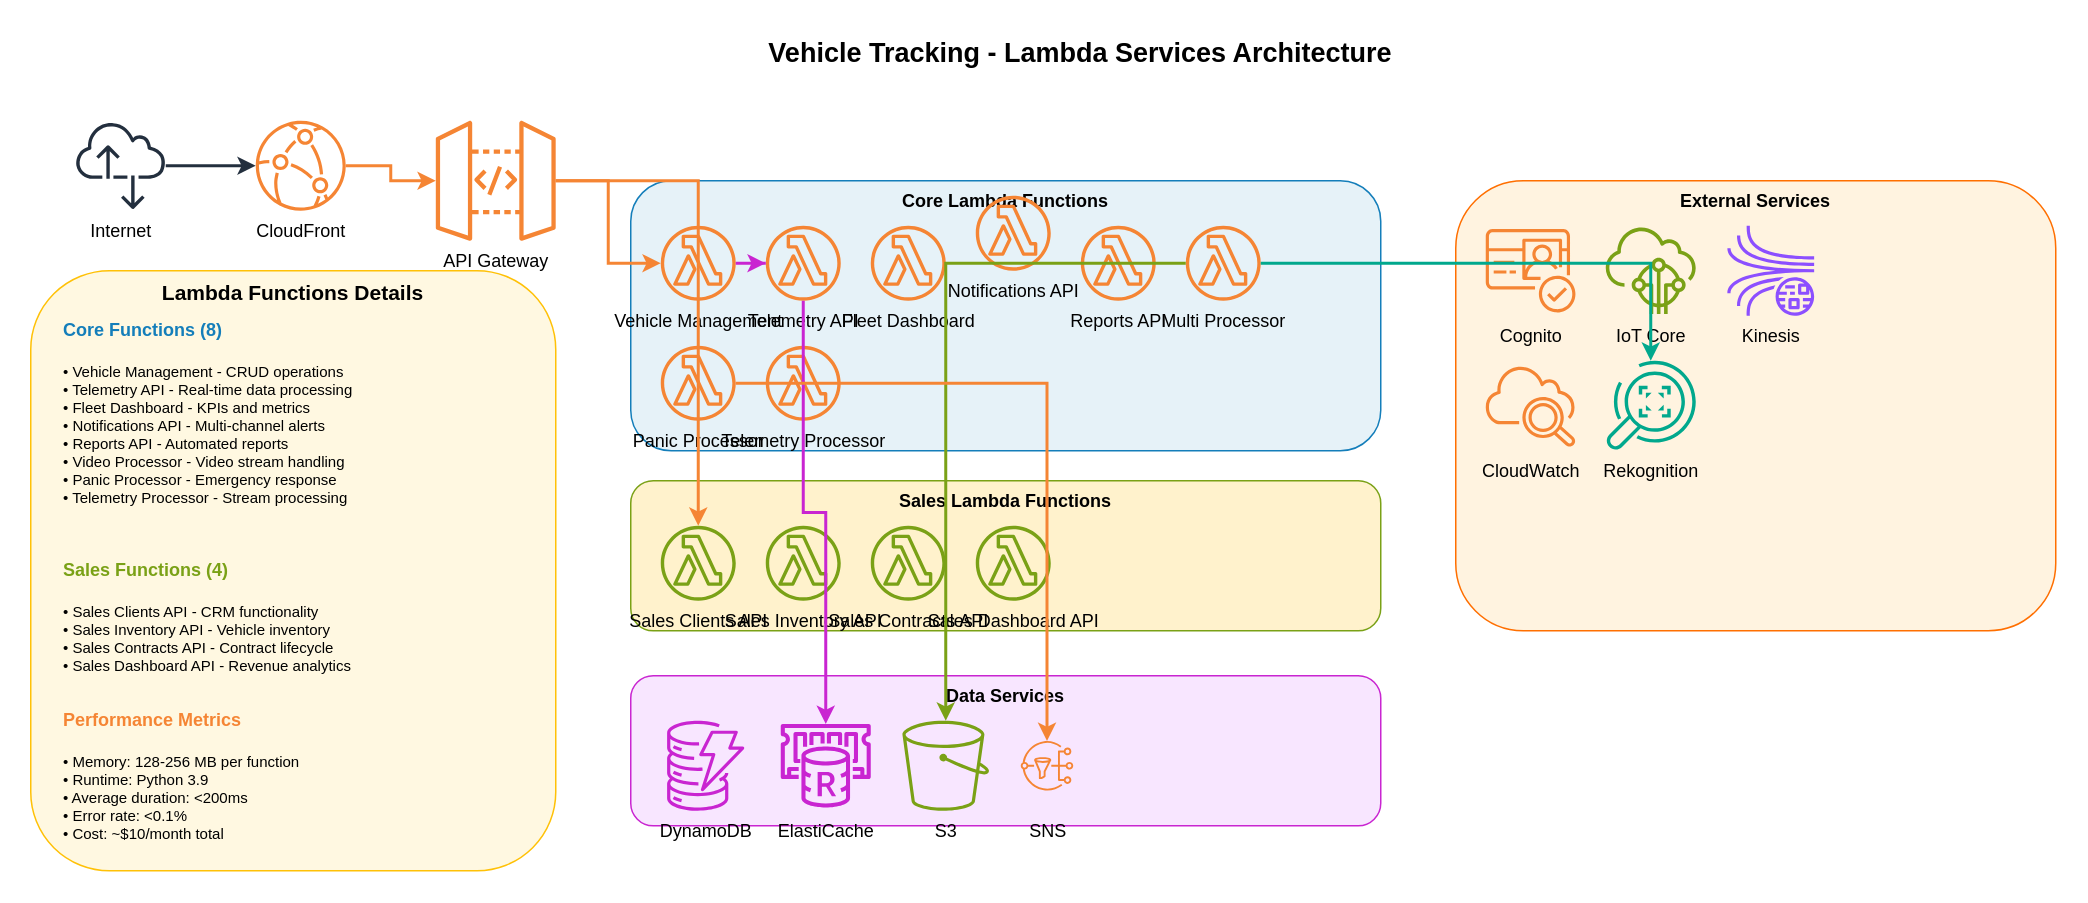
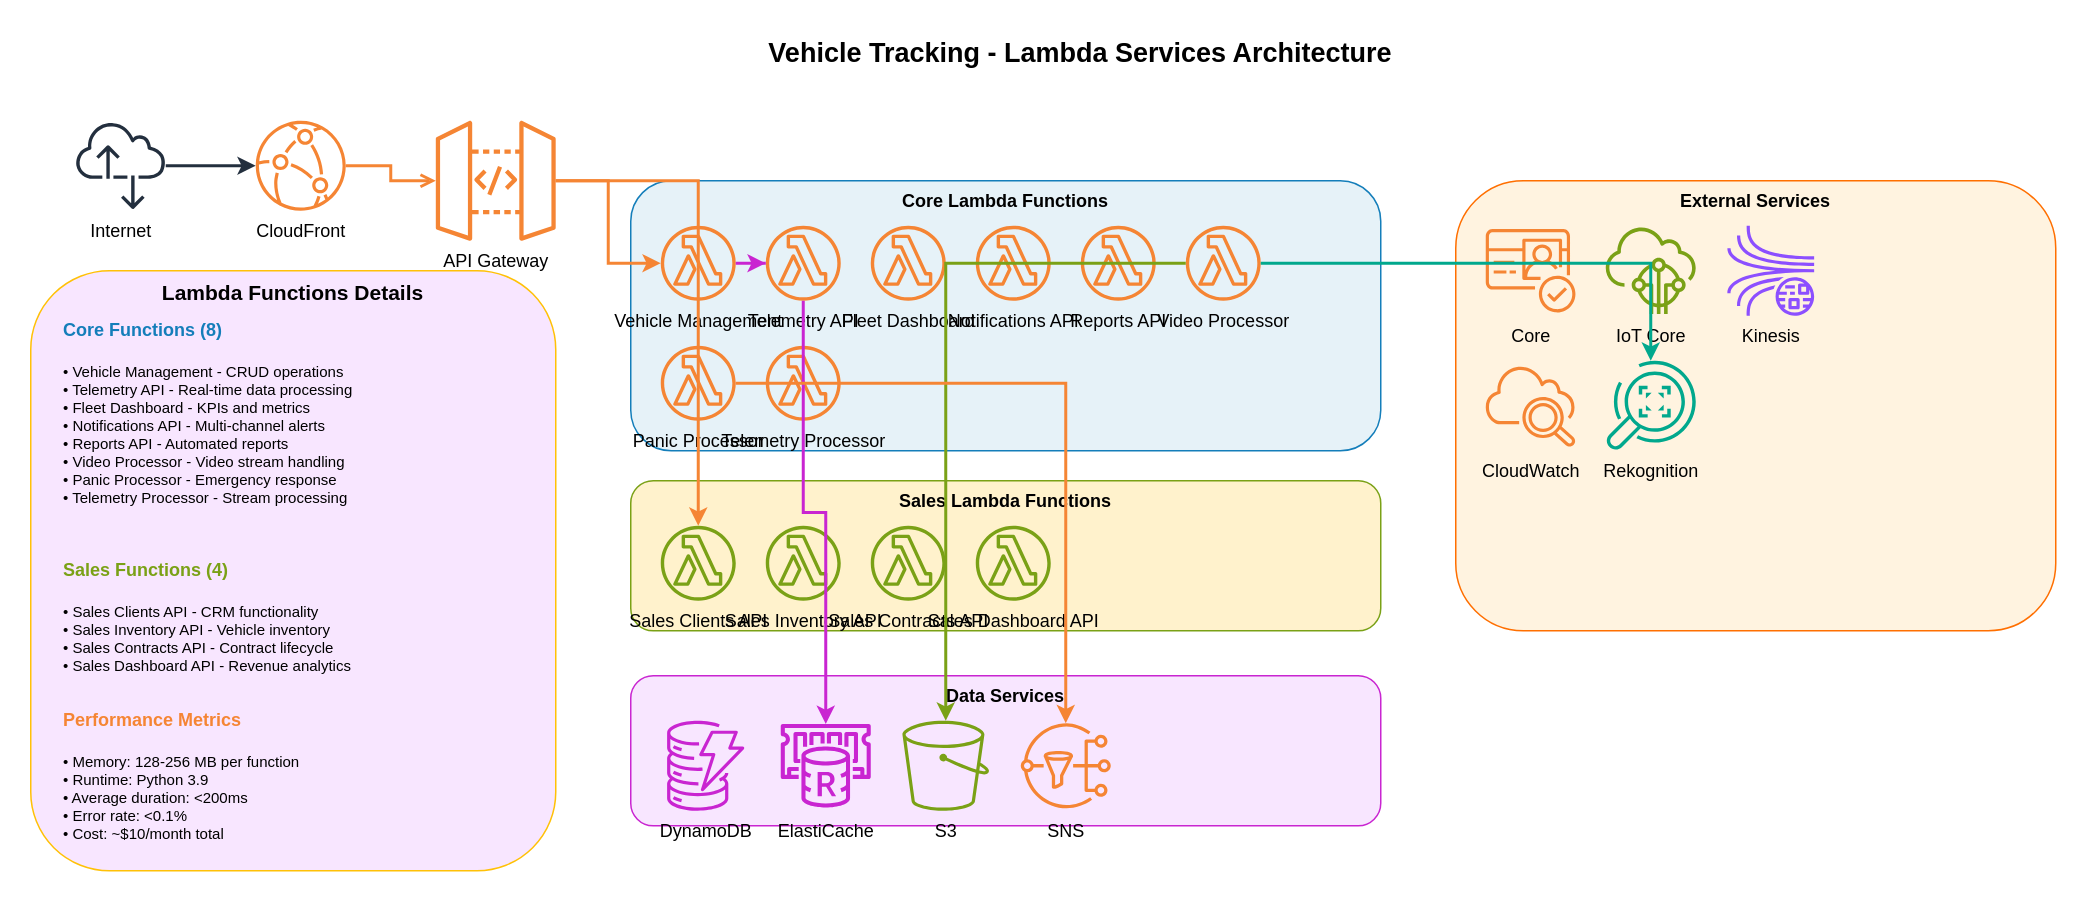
(420, 181) -> (422, 181)
(1013, 233) -> (1013, 263)
(1224, 322) -> (1224, 322)
(1532, 337) -> (1532, 337)
(293, 571) -> (293, 571)
(1047, 766) -> (1066, 766)
